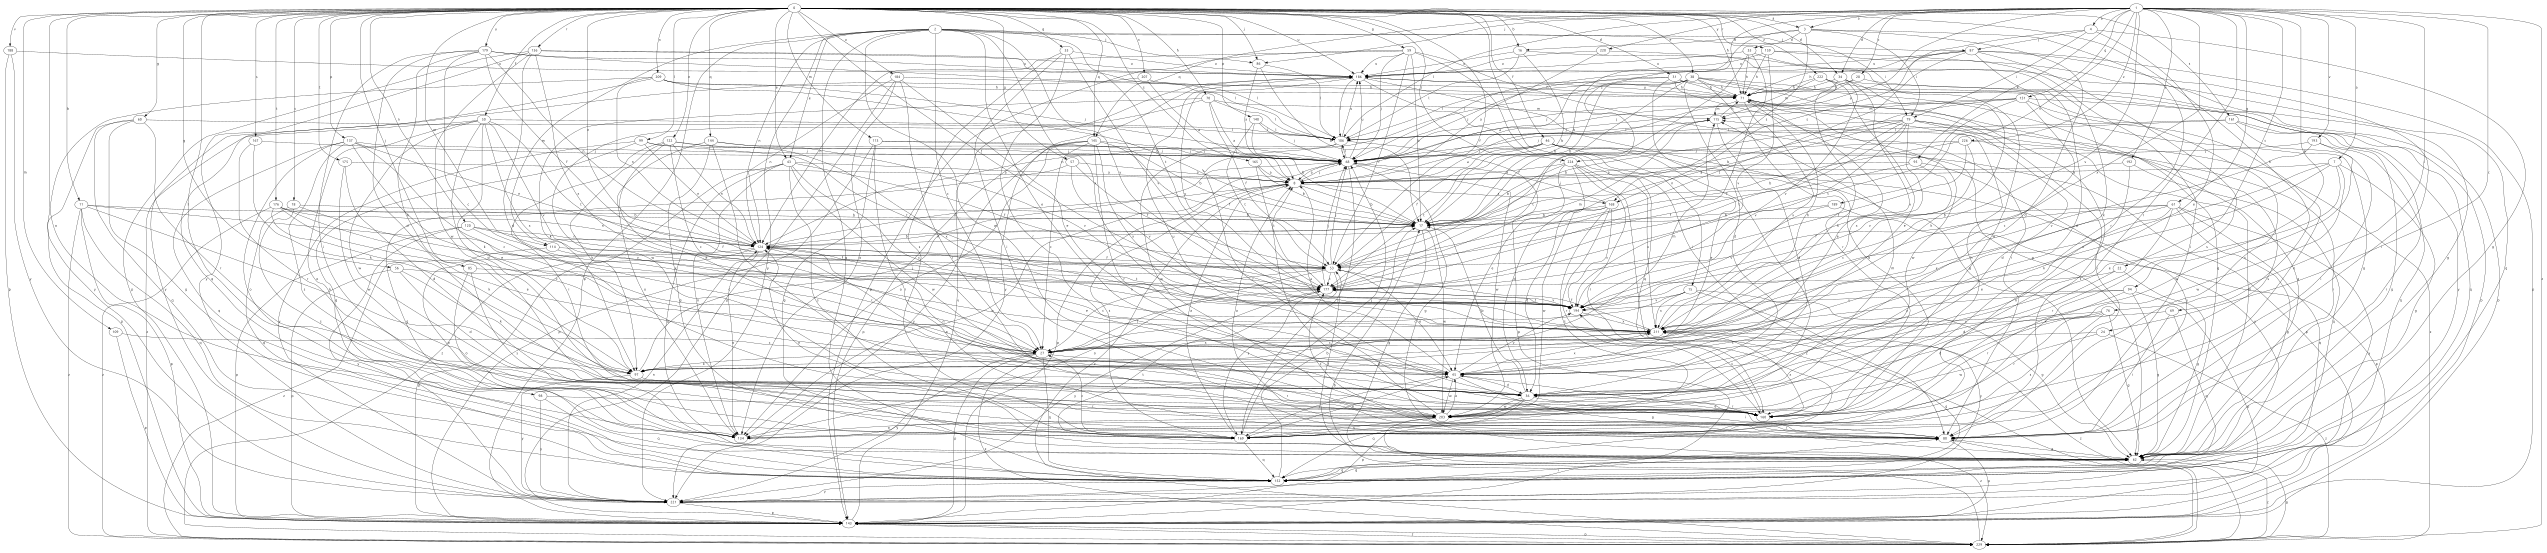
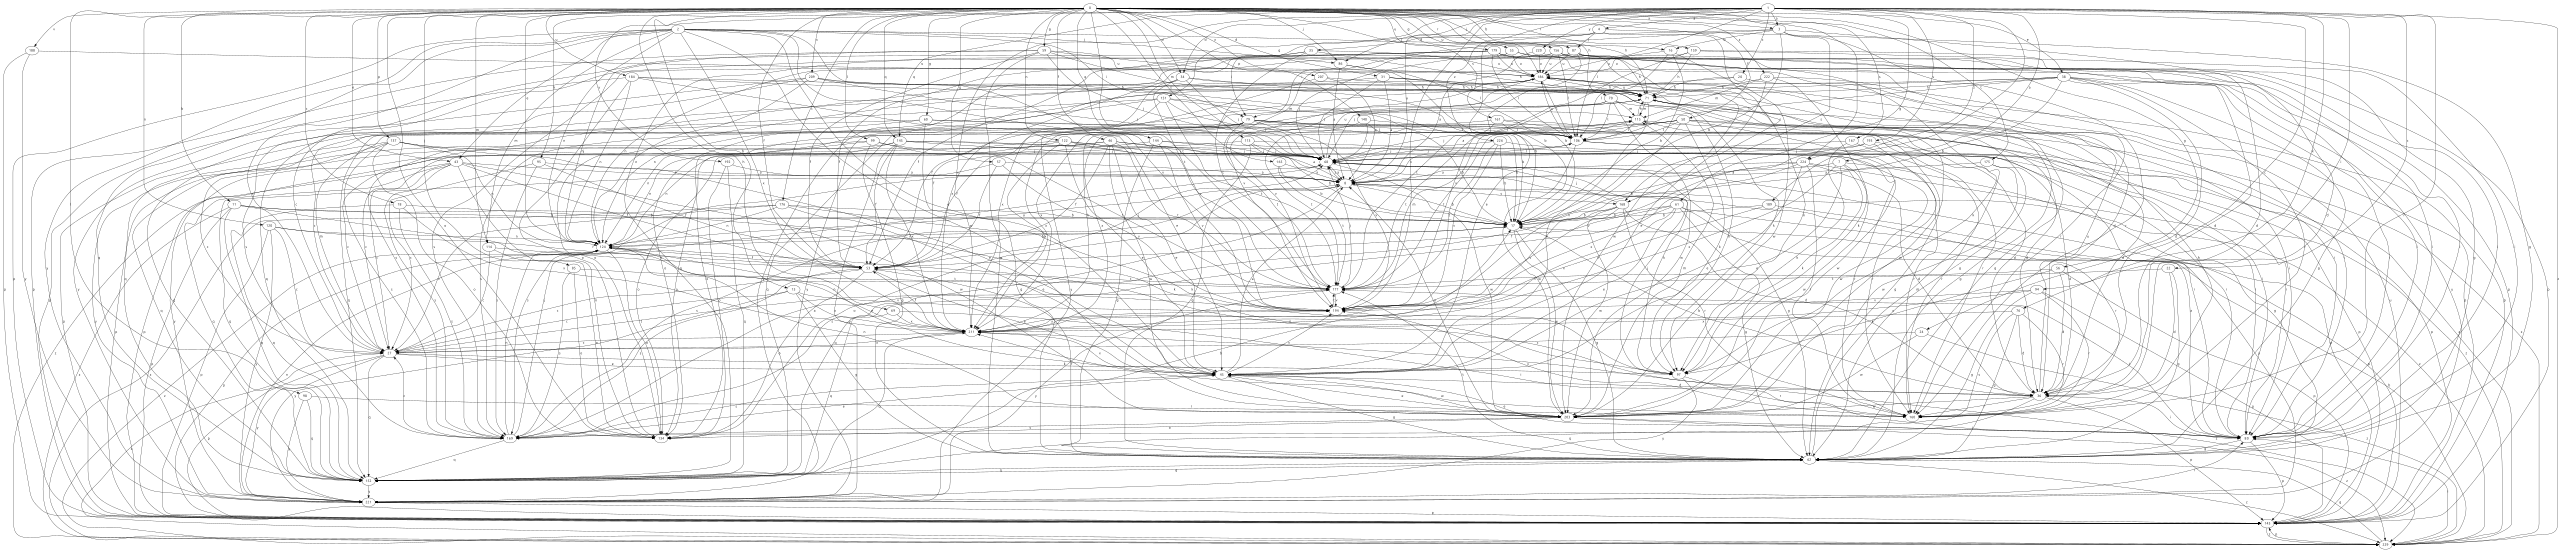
(116, 332) -> none
